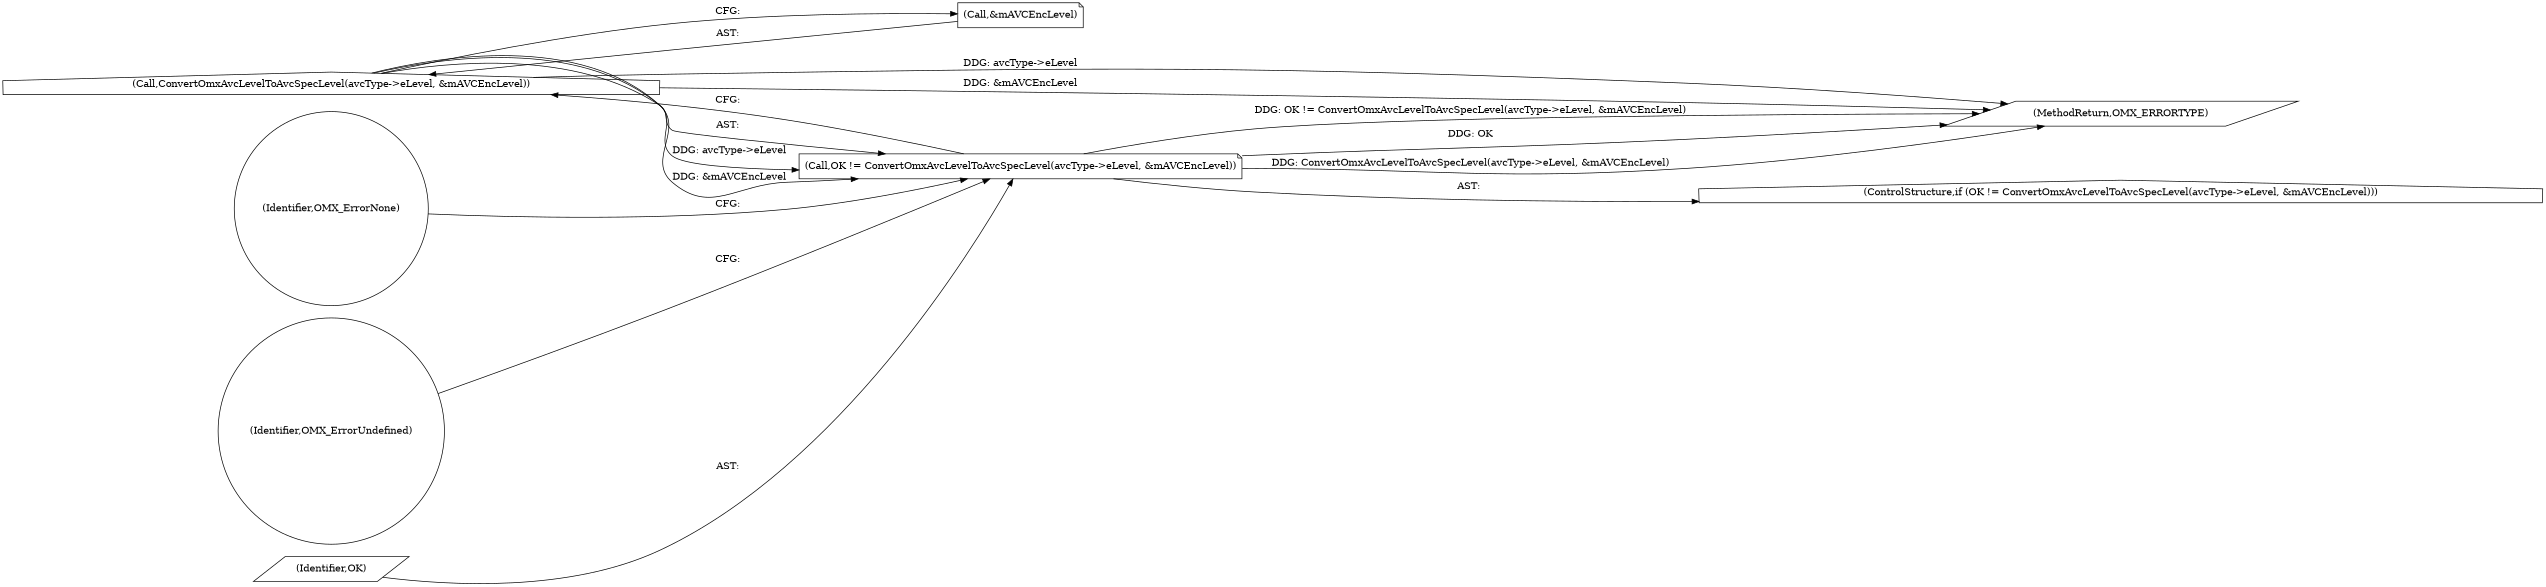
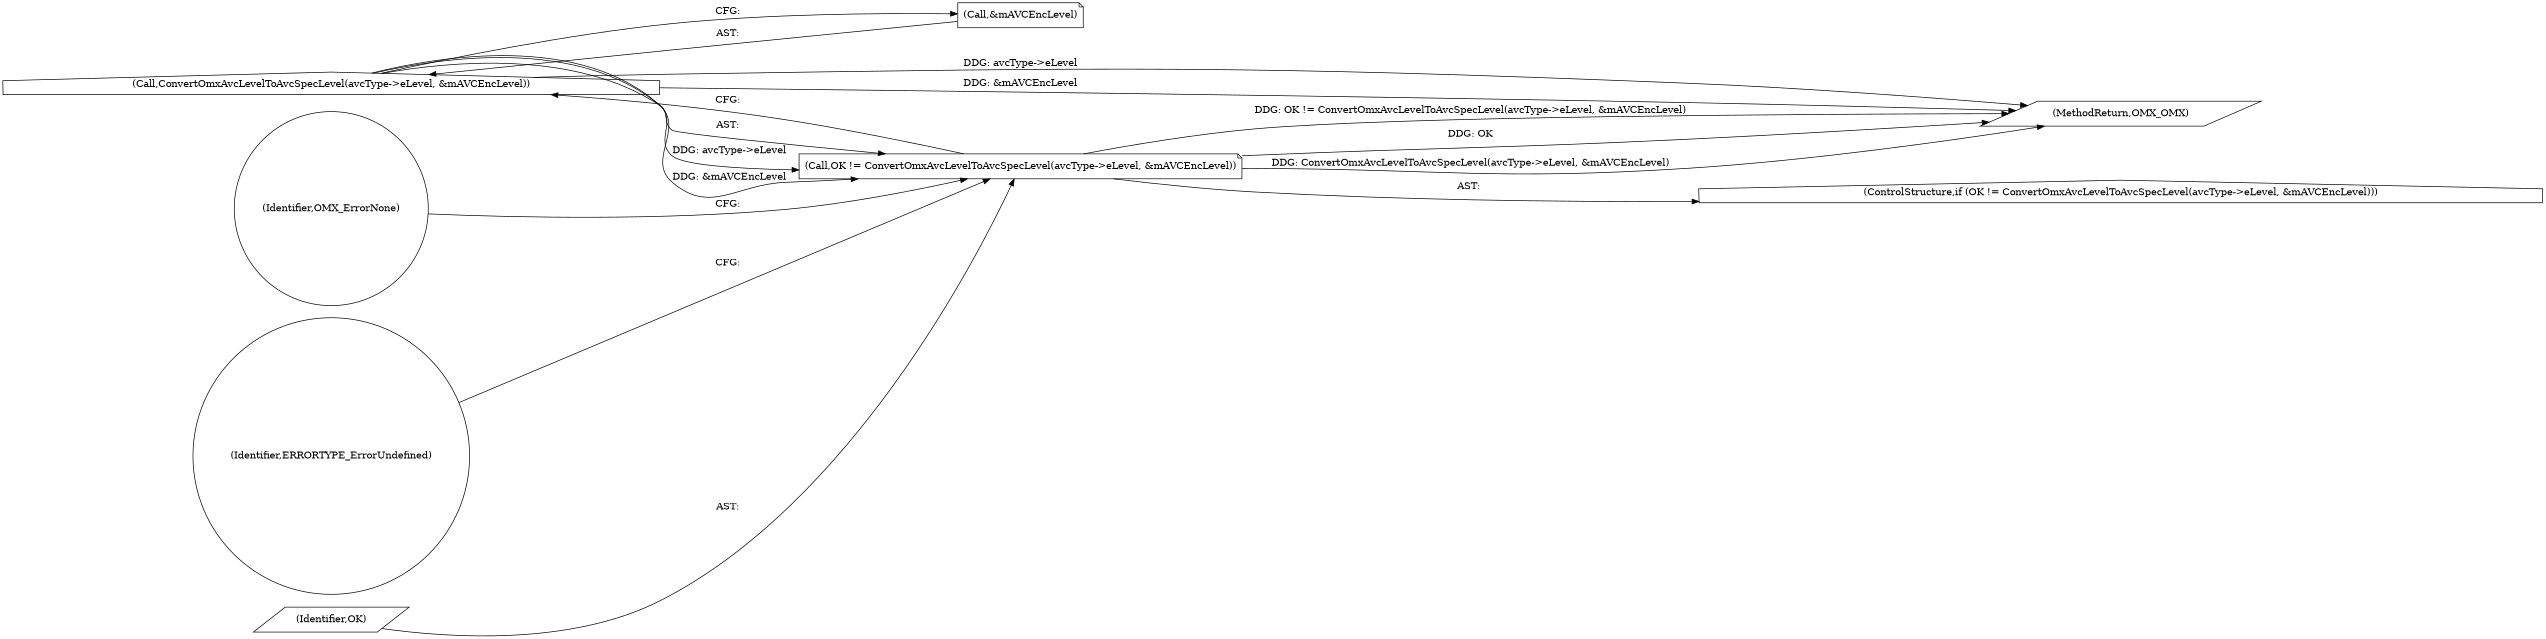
(2121, 114) -> (2121, 114)
(331, 431) -> (331, 456)
